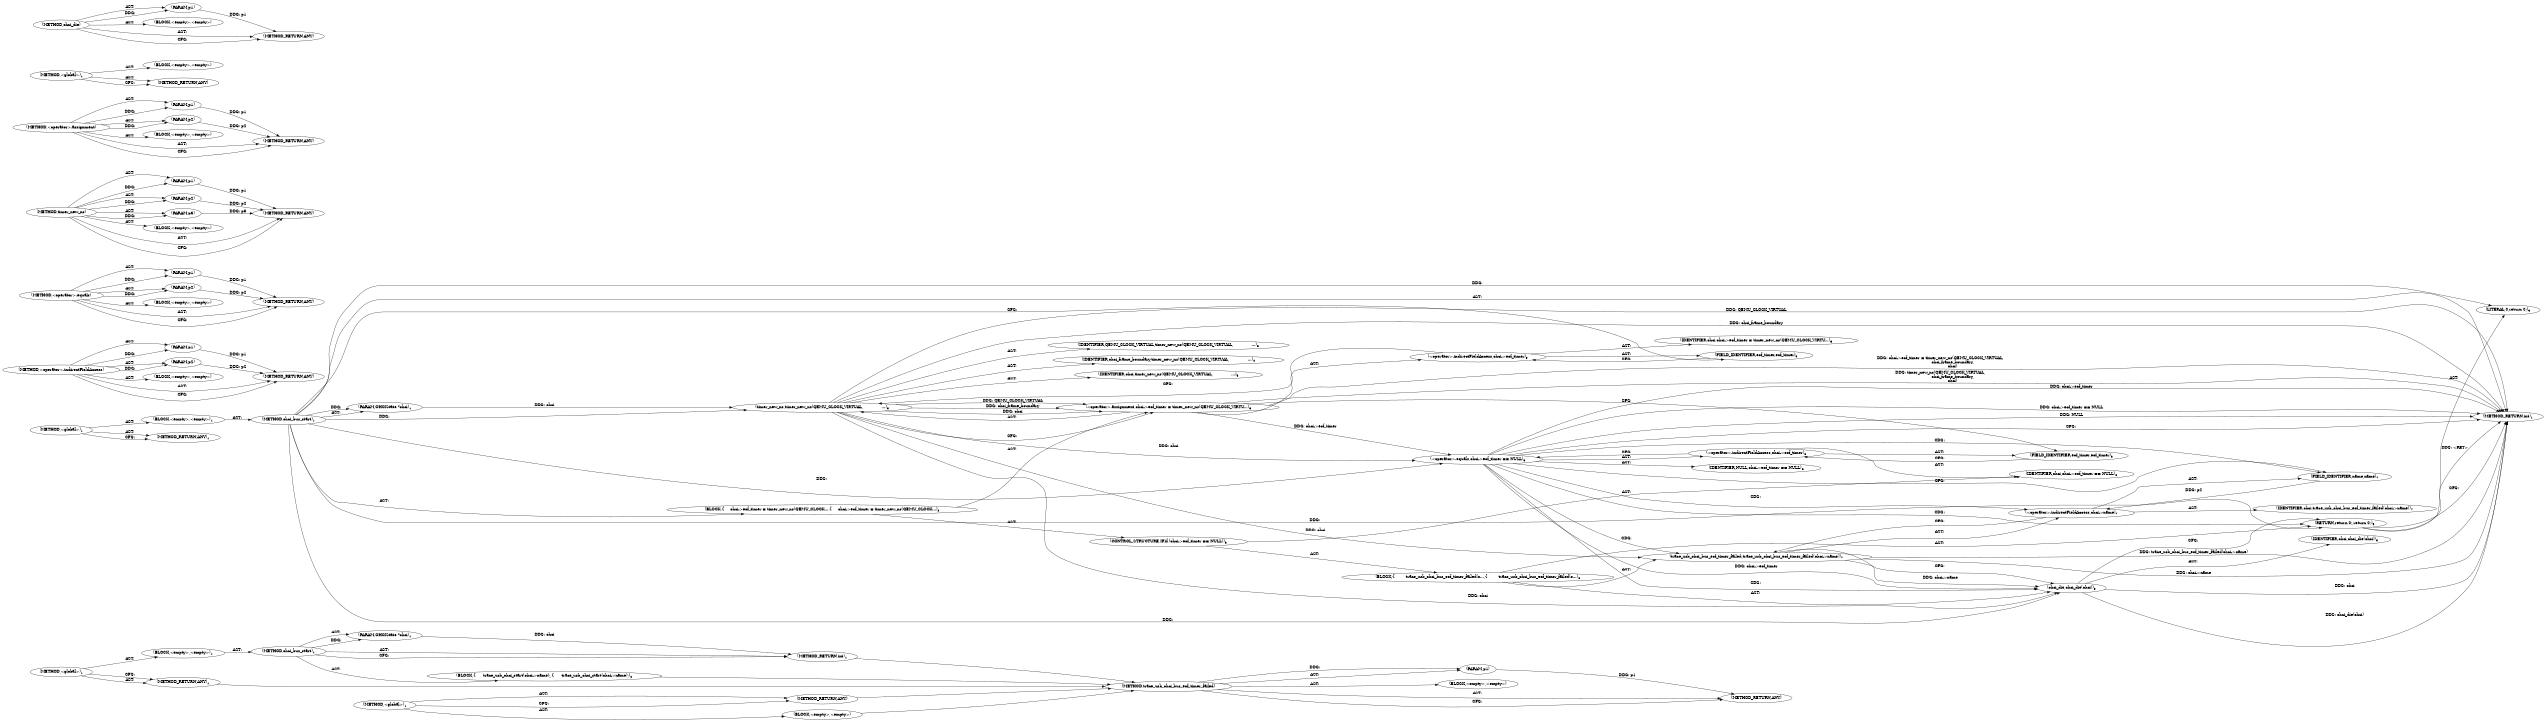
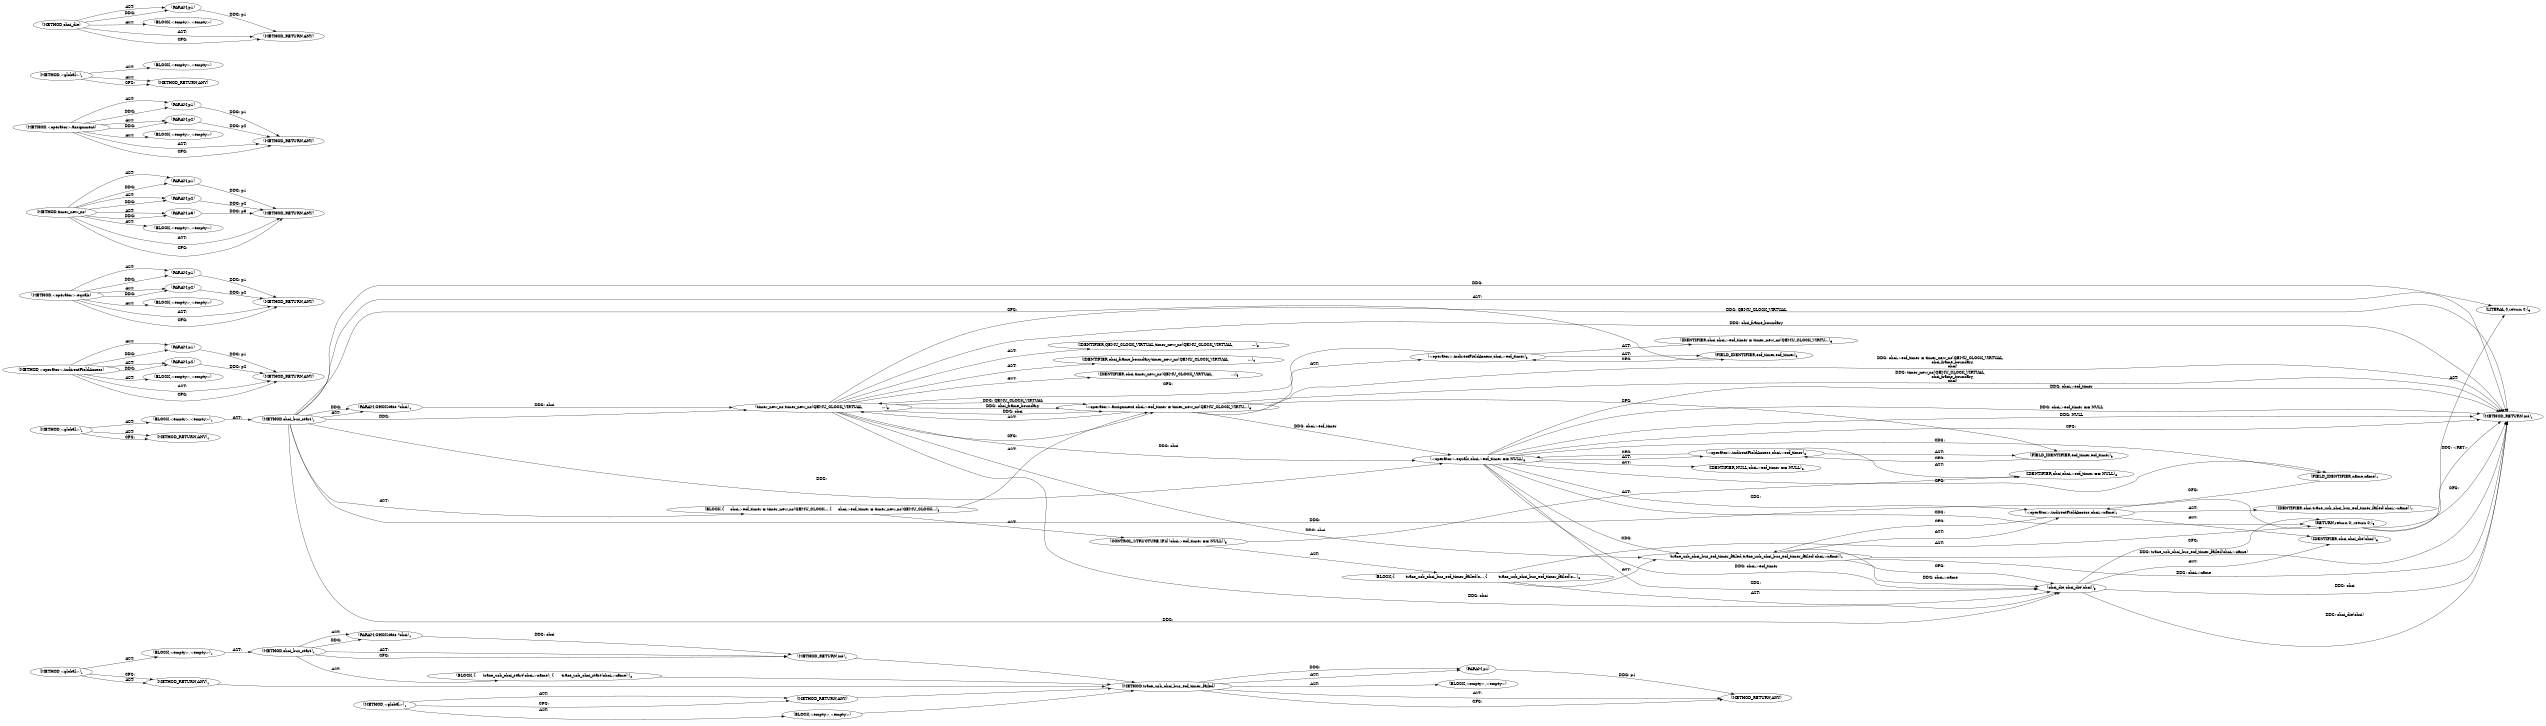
(2193, 484) -> (2209, 527)
(2194, 490) -> (2194, 490)
